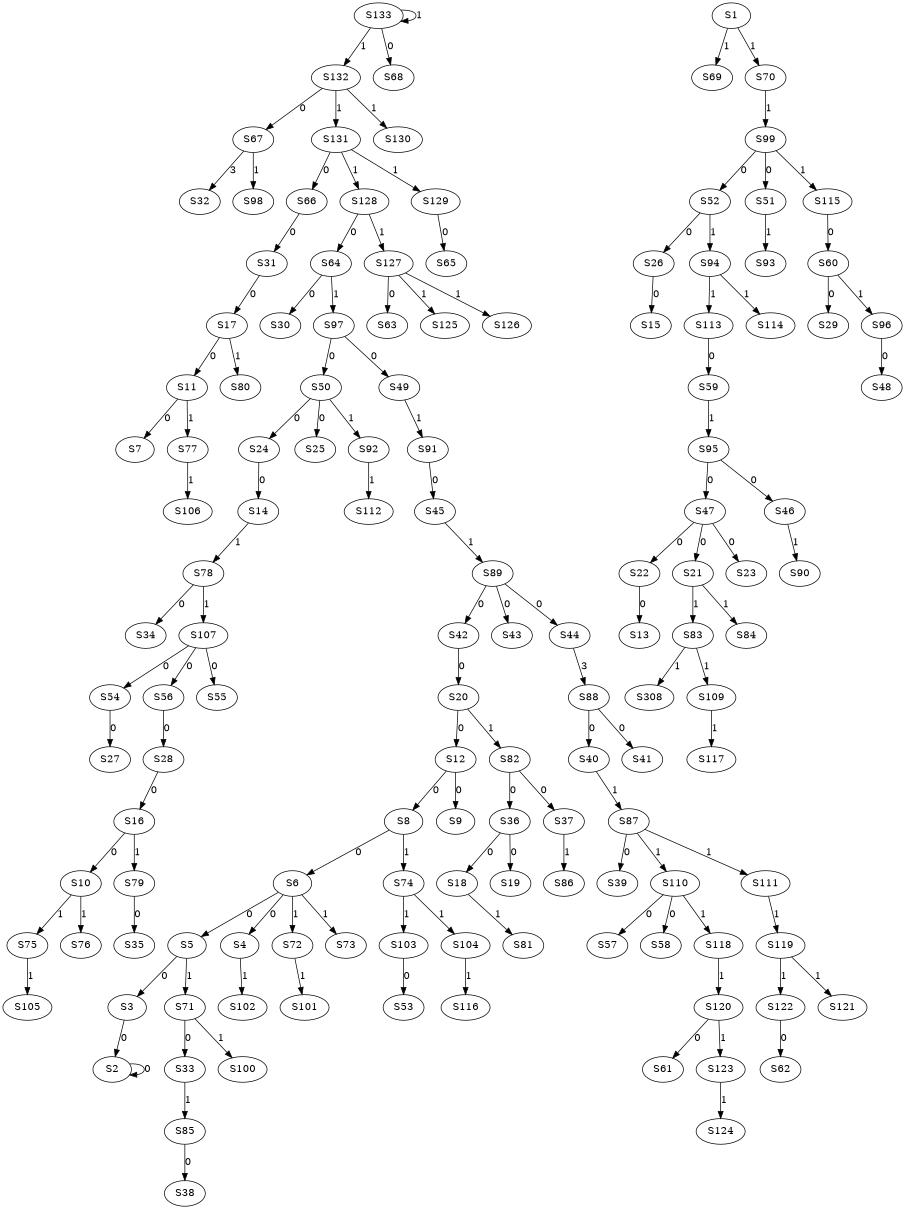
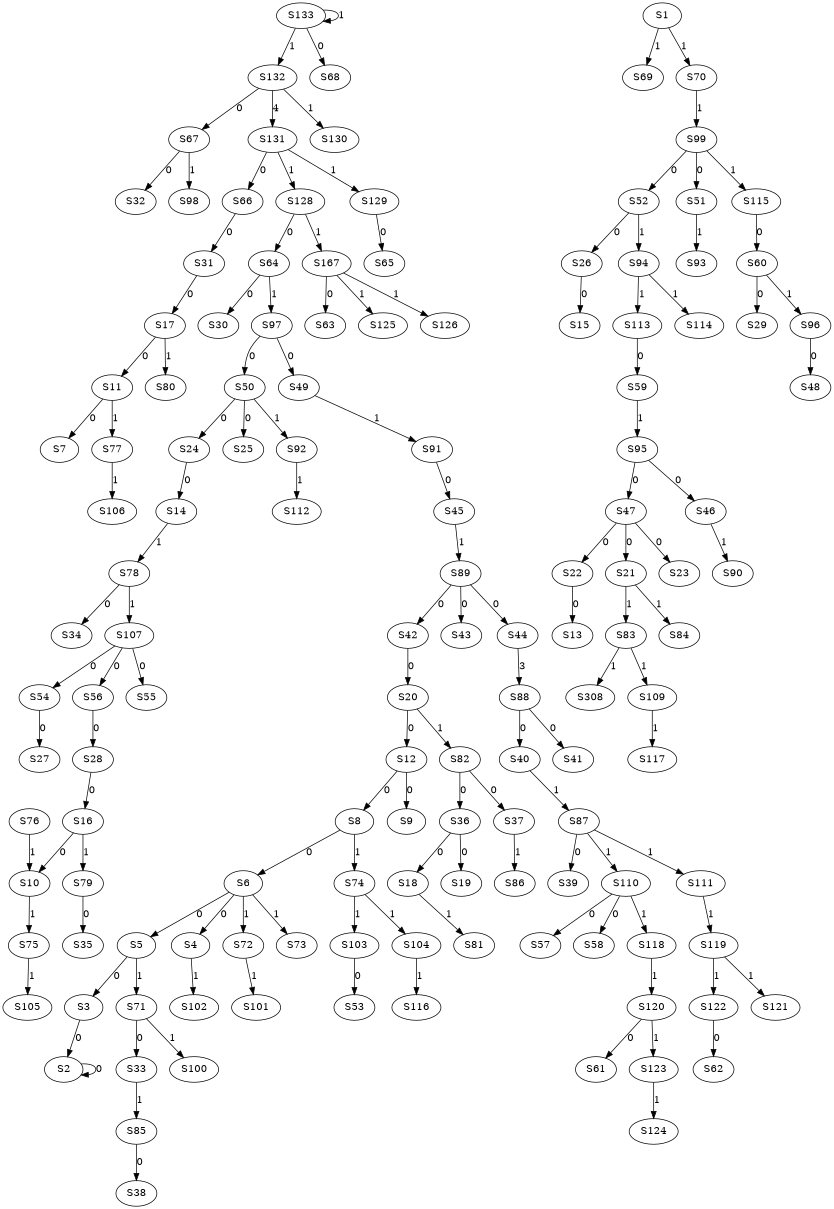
(339, 109) -> (276, 109)
(233, 171) -> (169, 171)
(389, 264) -> (327, 264)
(81, 911) -> (30, 849)
